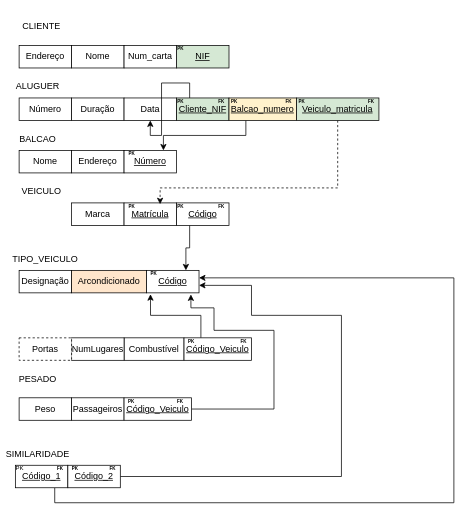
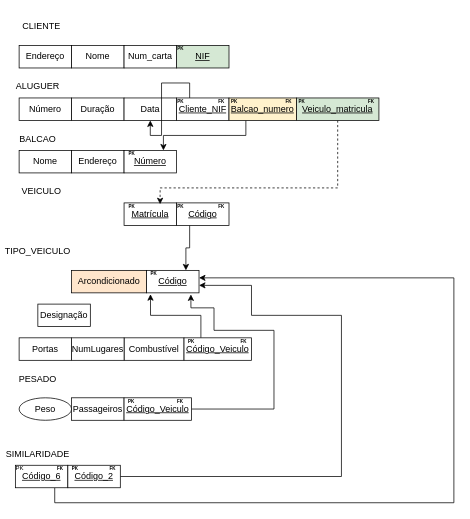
(203, 109) -> (203, 109)
(98, 214) -> none
(45, 259) -> (38, 252)
(45, 282) -> (64, 315)
(45, 349) -> (45, 349)
(45, 409) -> (45, 409)
(42, 477) -> (42, 477)
